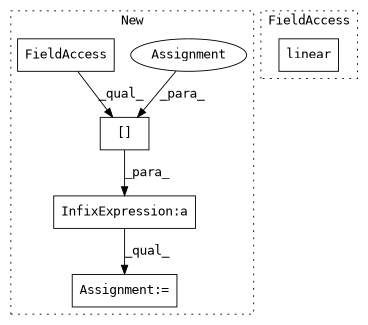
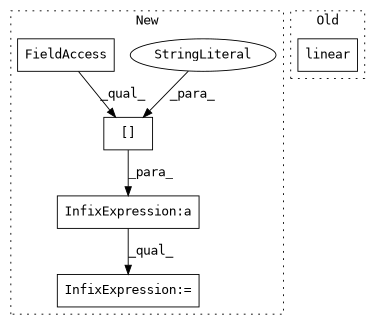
(309, 21) -> (328, 21)
(189, 55) -> (203, 55)
(125, 291) -> (128, 291)
